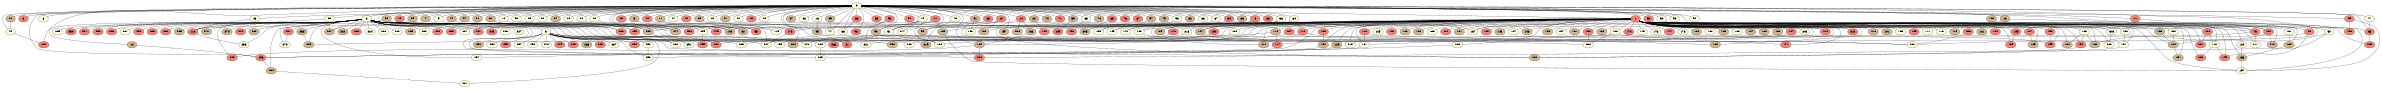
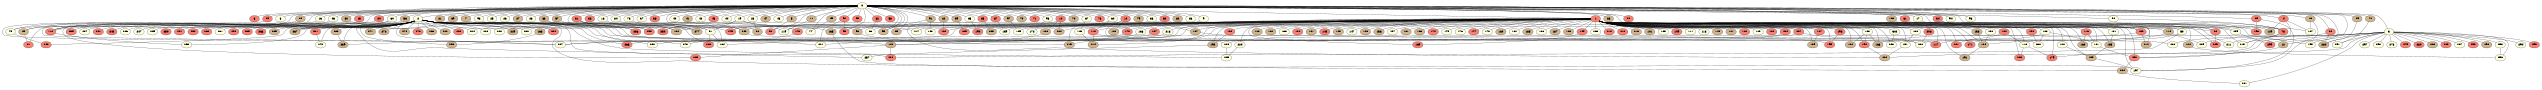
none -> (346, 19)
none -> (370, 32)
